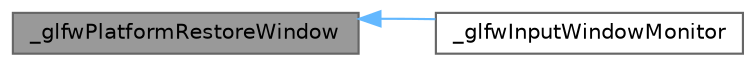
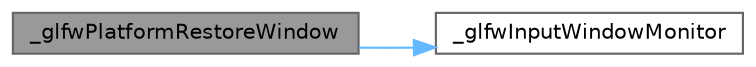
(408, 19) -> (386, 48)
